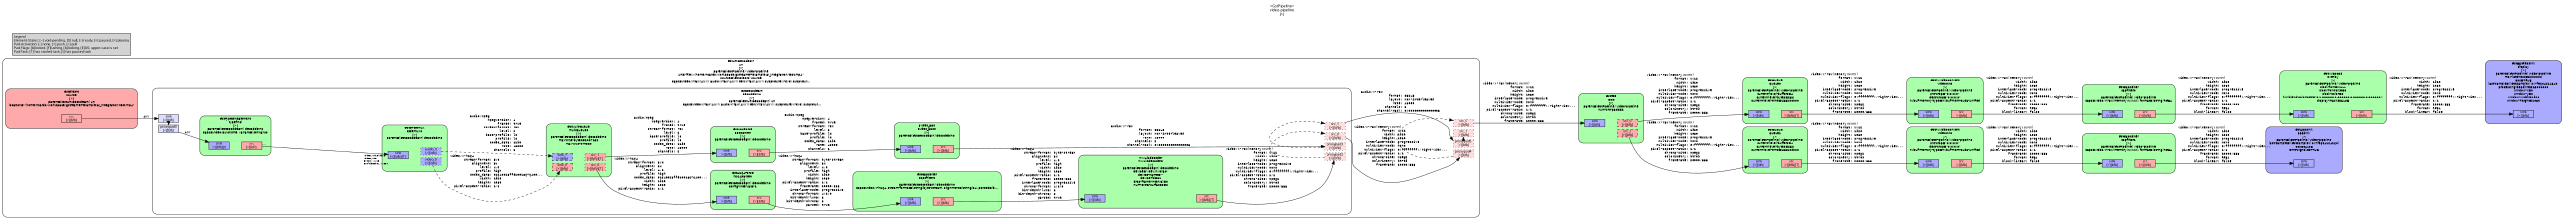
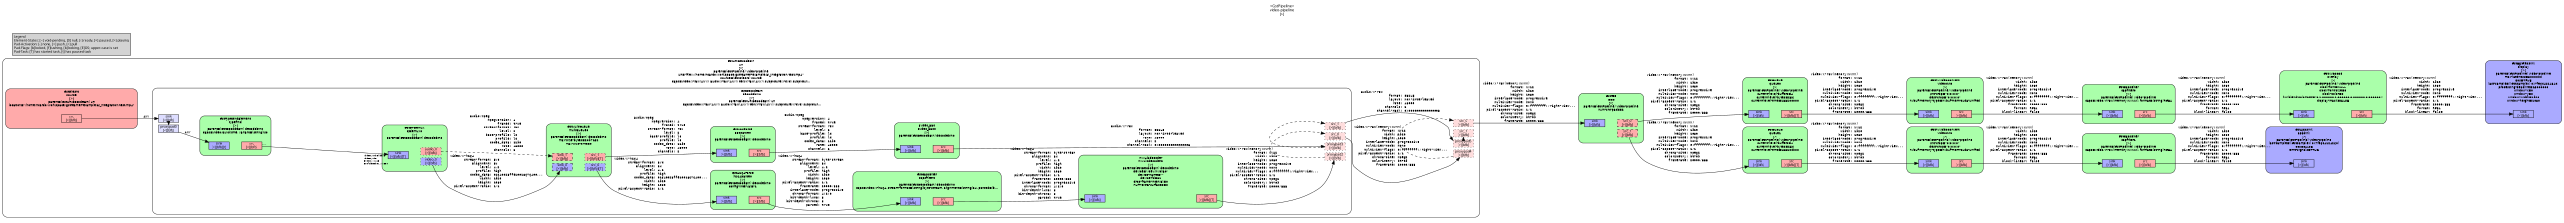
(431, 151) -> (431, 151)
(562, 157) -> (562, 157)
(562, 167) -> (562, 167)
(595, 167) -> (595, 167)
(492, 201) -> (492, 201)
